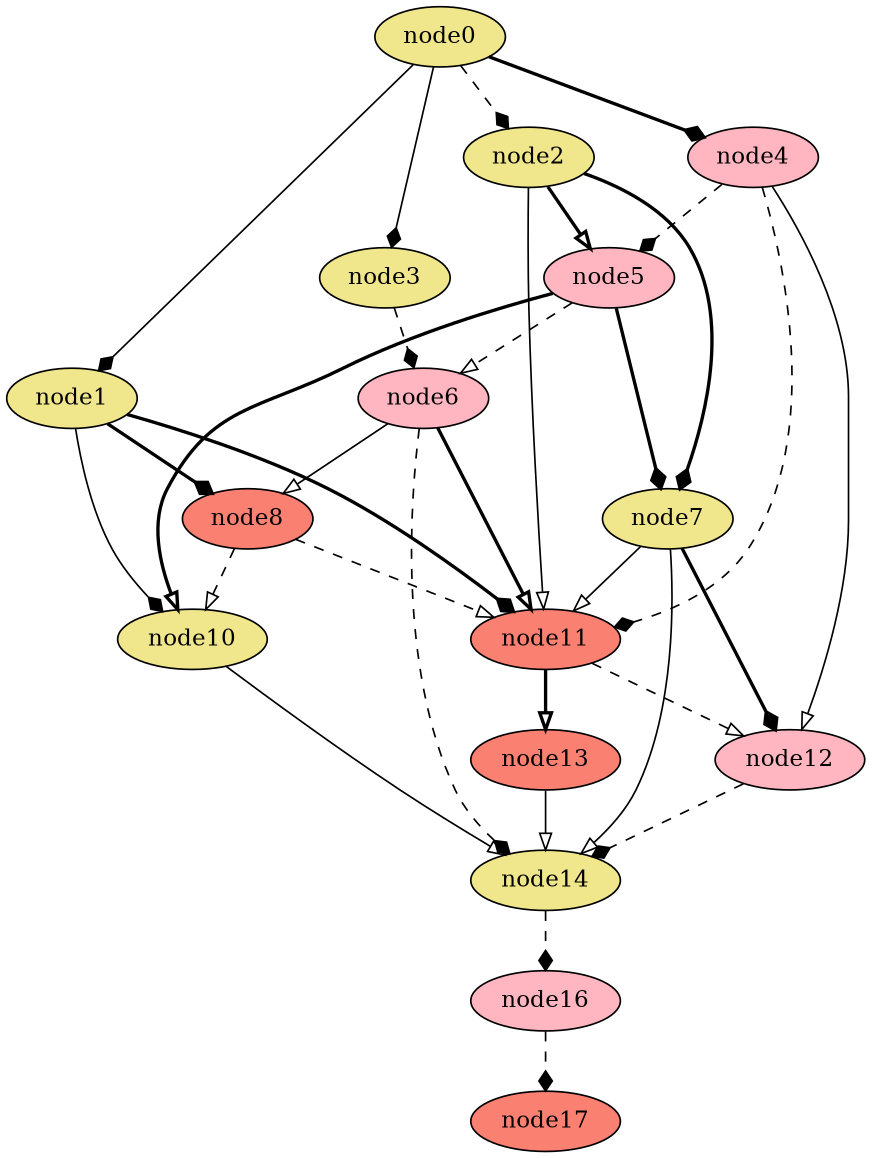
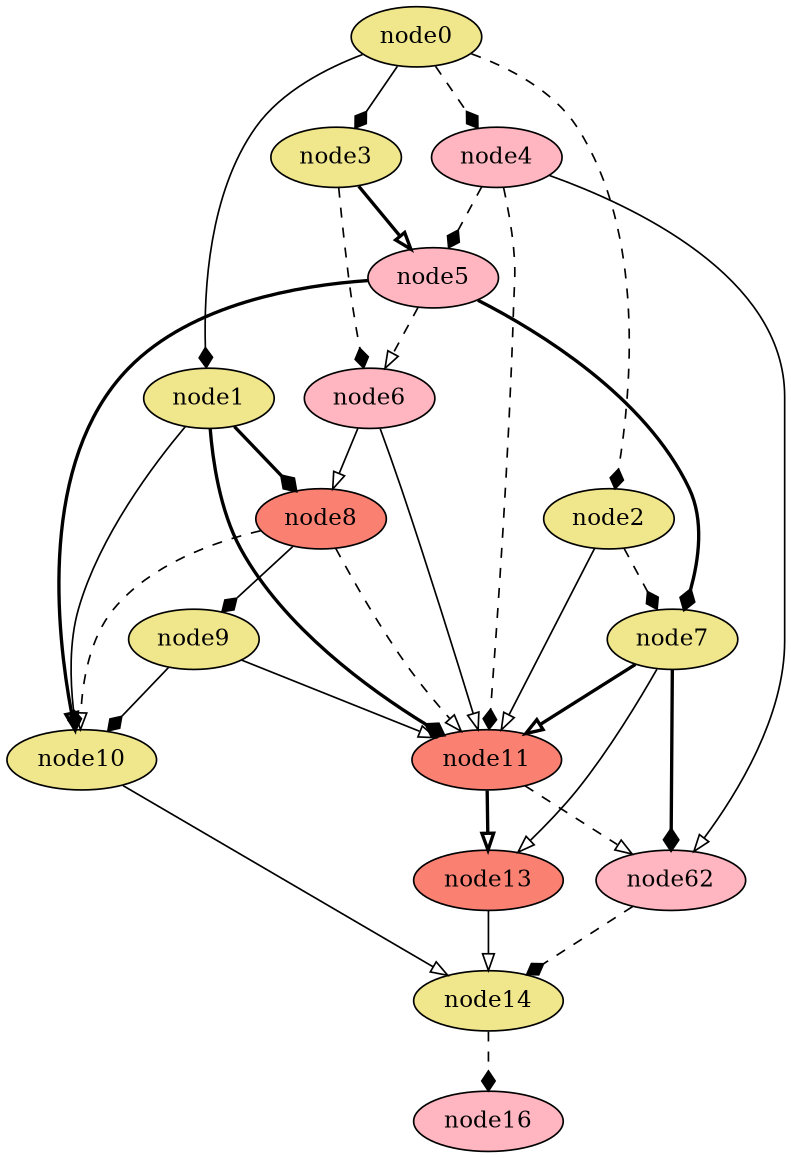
(587, 93) -> (451, 89)
(564, 211) -> (379, 211)
(706, 293) -> (636, 570)
(480, 511) -> (428, 570)
(613, 573) -> (588, 694)
none -> (194, 639)
(417, 644) -> none
(661, 713) -> (600, 759)
(790, 760) -> (671, 880)
(546, 1121) -> none
